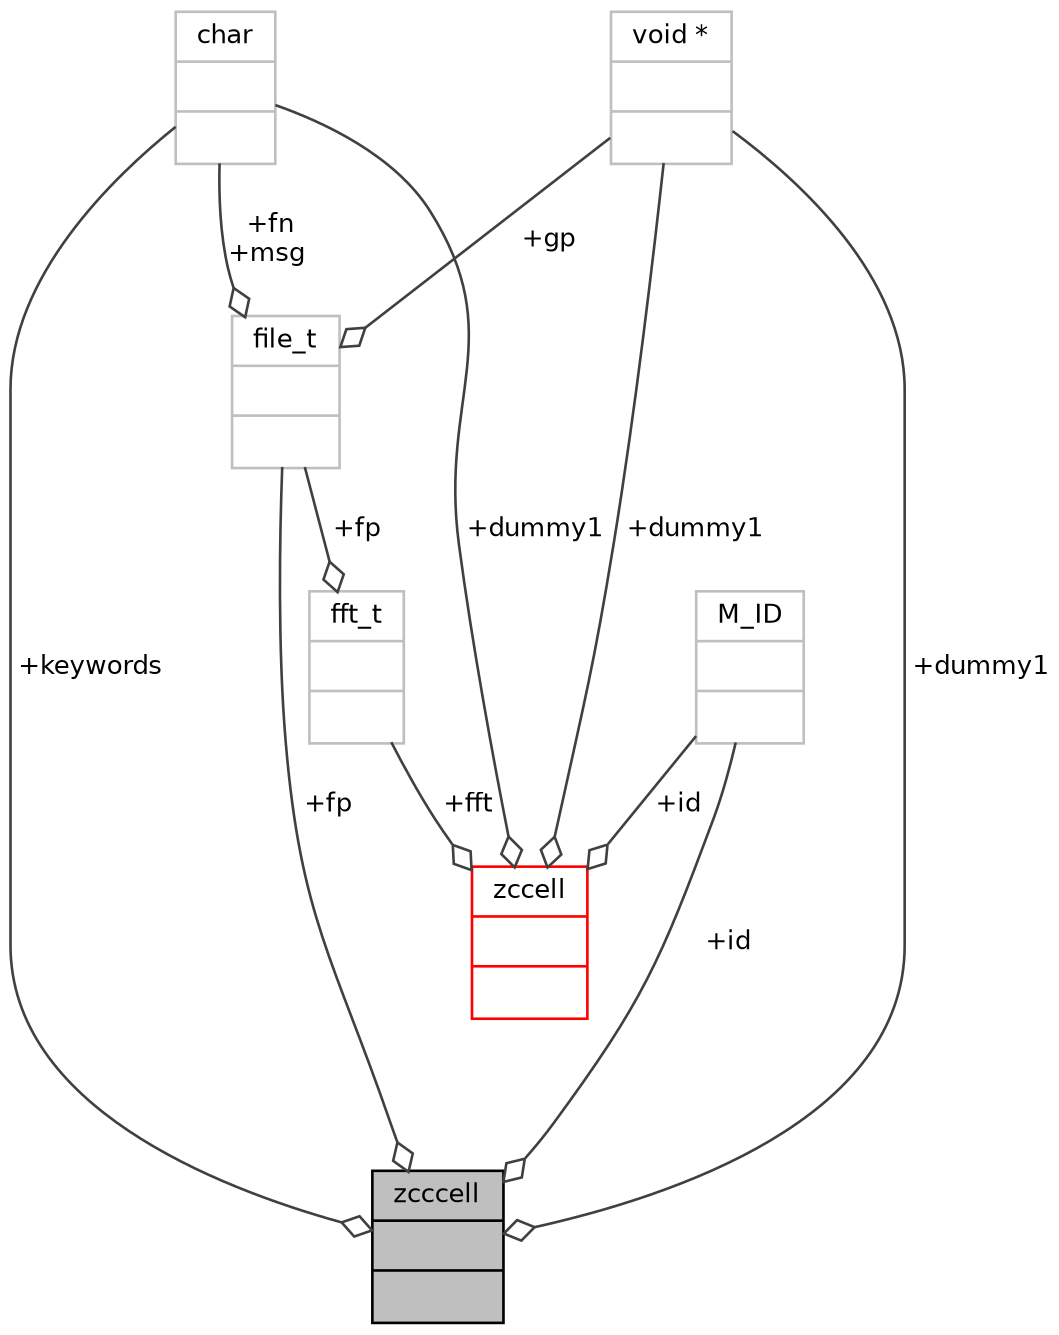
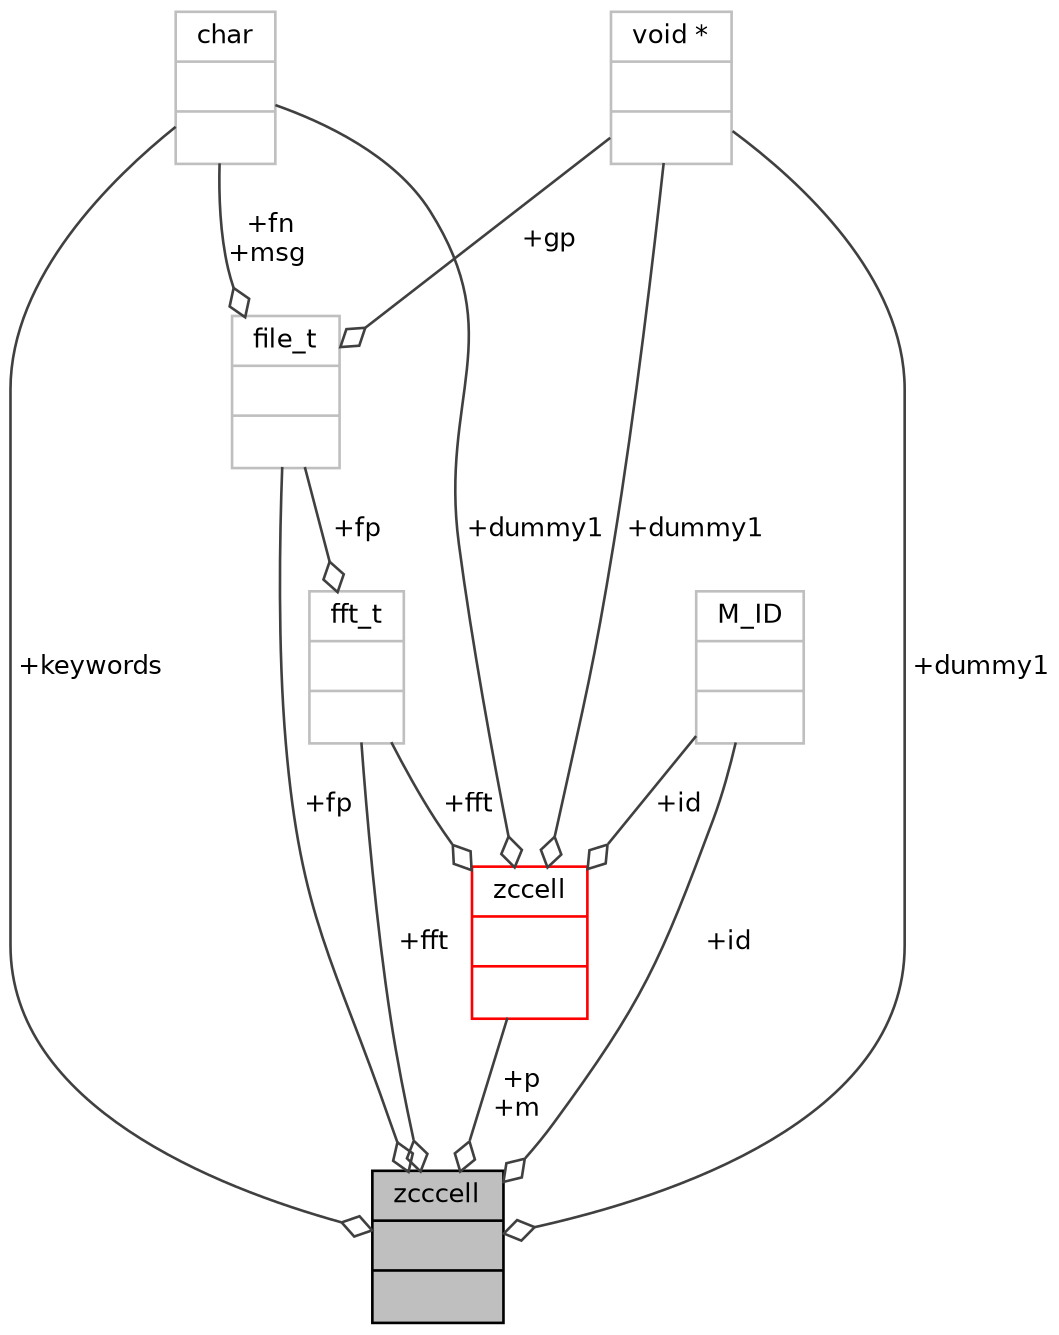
none -> (380, 942)
none -> (489, 1079)
